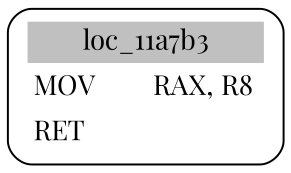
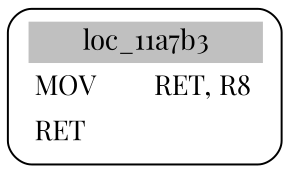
(144, 87) -> (144, 87)
